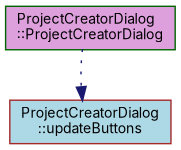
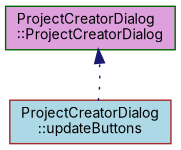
(81, 68) -> (100, 82)
